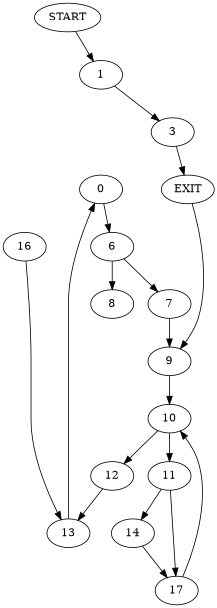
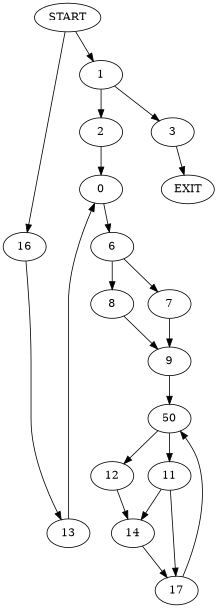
none -> (47, 128)
none -> (101, 132)
(203, 274) -> (138, 330)
(170, 419) -> (170, 419)
(93, 501) -> (121, 501)
